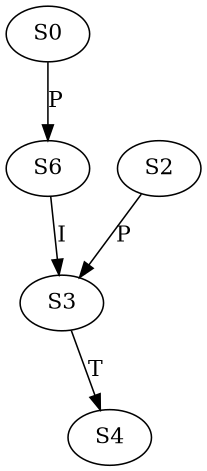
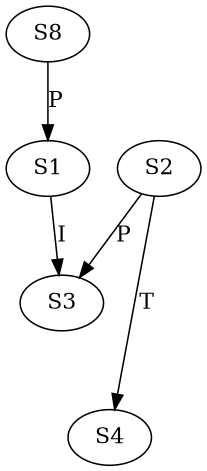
(48, 34) -> (48, 34)
(48, 168) -> (48, 168)
(83, 363) -> (136, 295)
